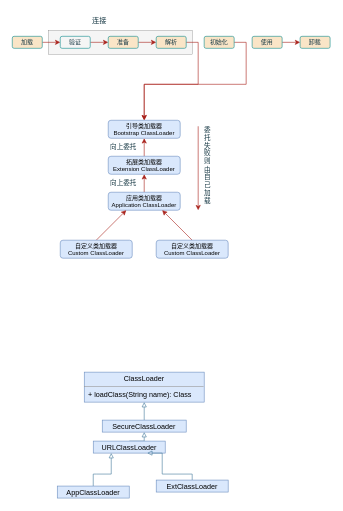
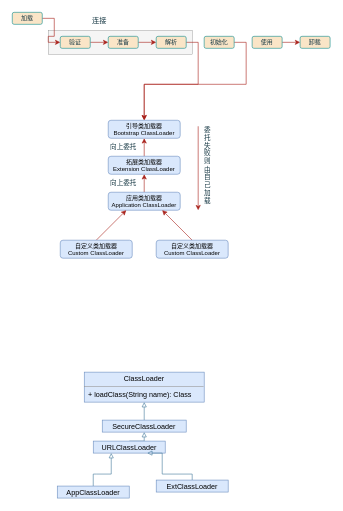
(27, 42) -> (27, 18)
(75, 42) -> (75, 42)
